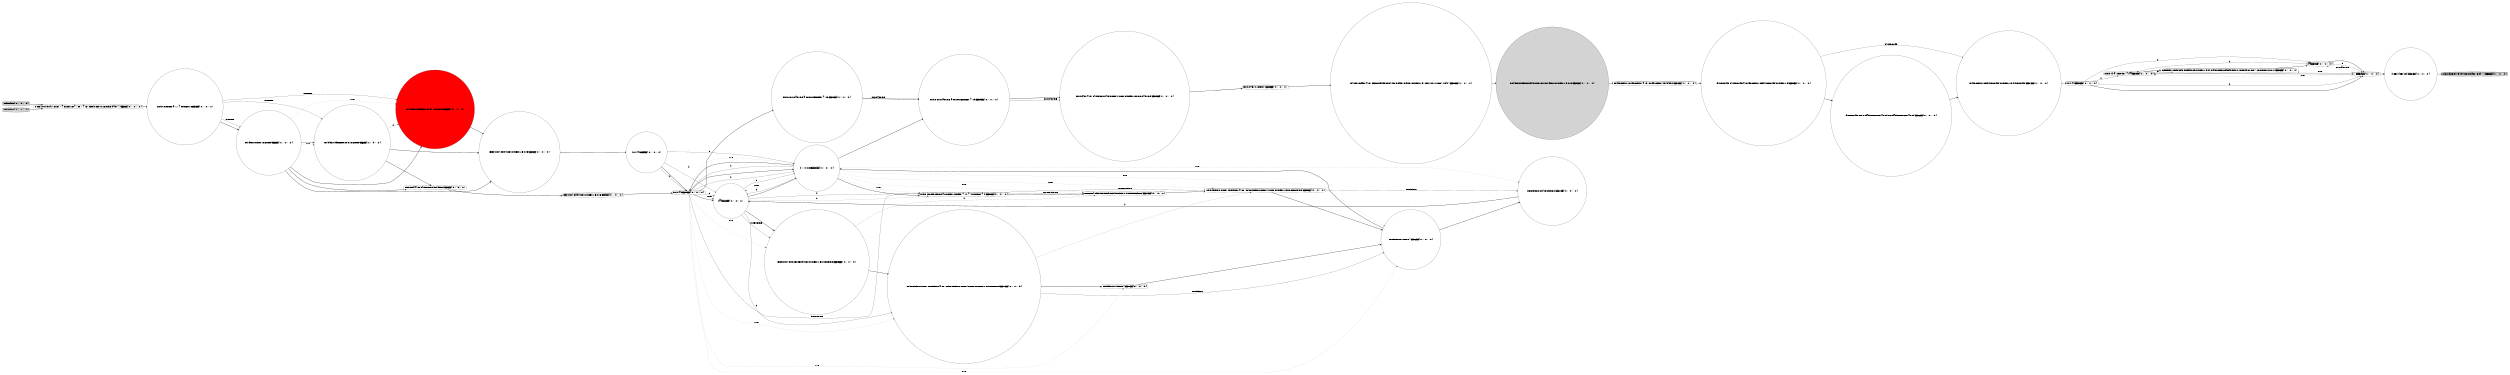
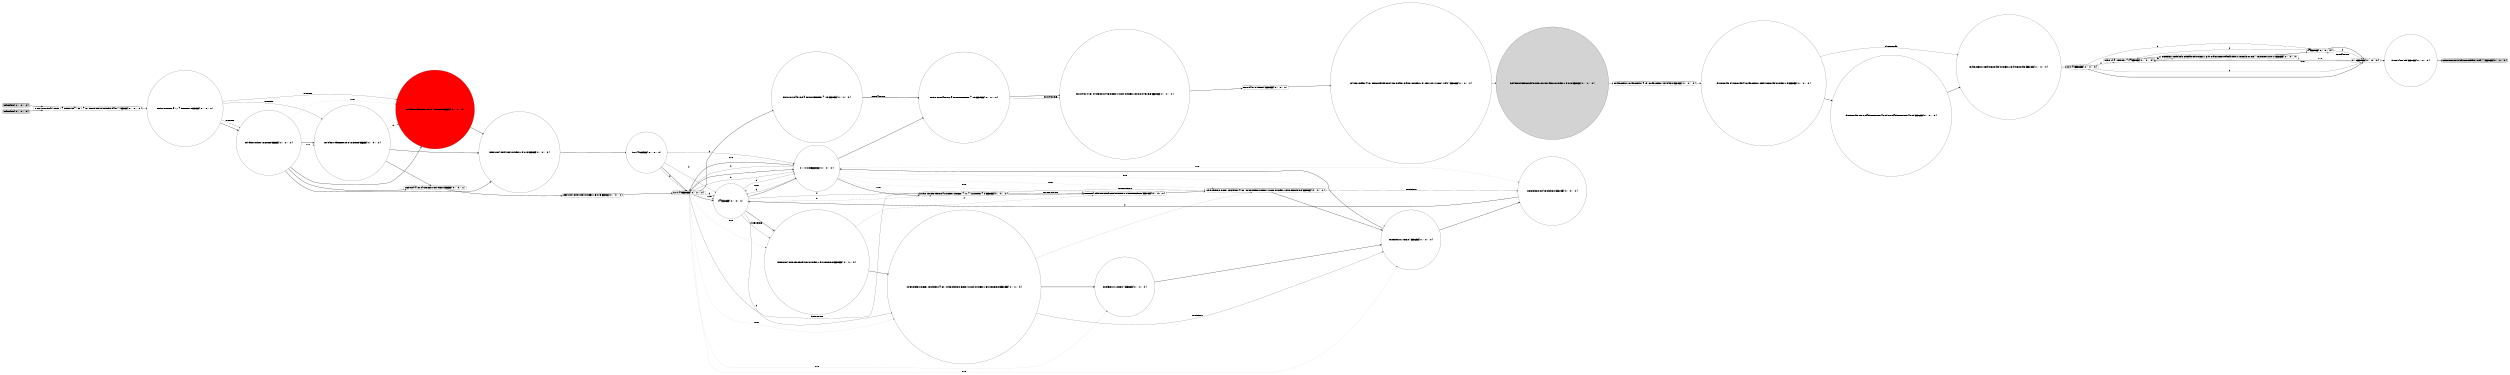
(1125, 287) -> (1125, 287)
